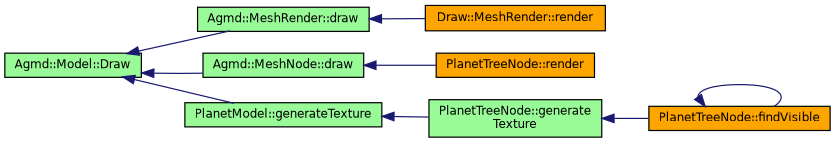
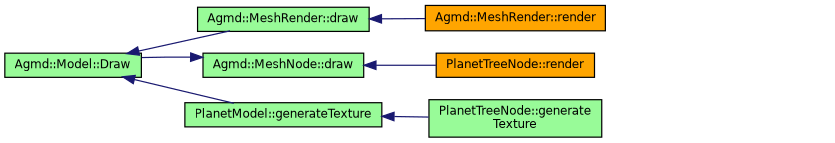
(515, 18) -> (515, 18)
(179, 73) -> (166, 57)
(740, 118) -> none
